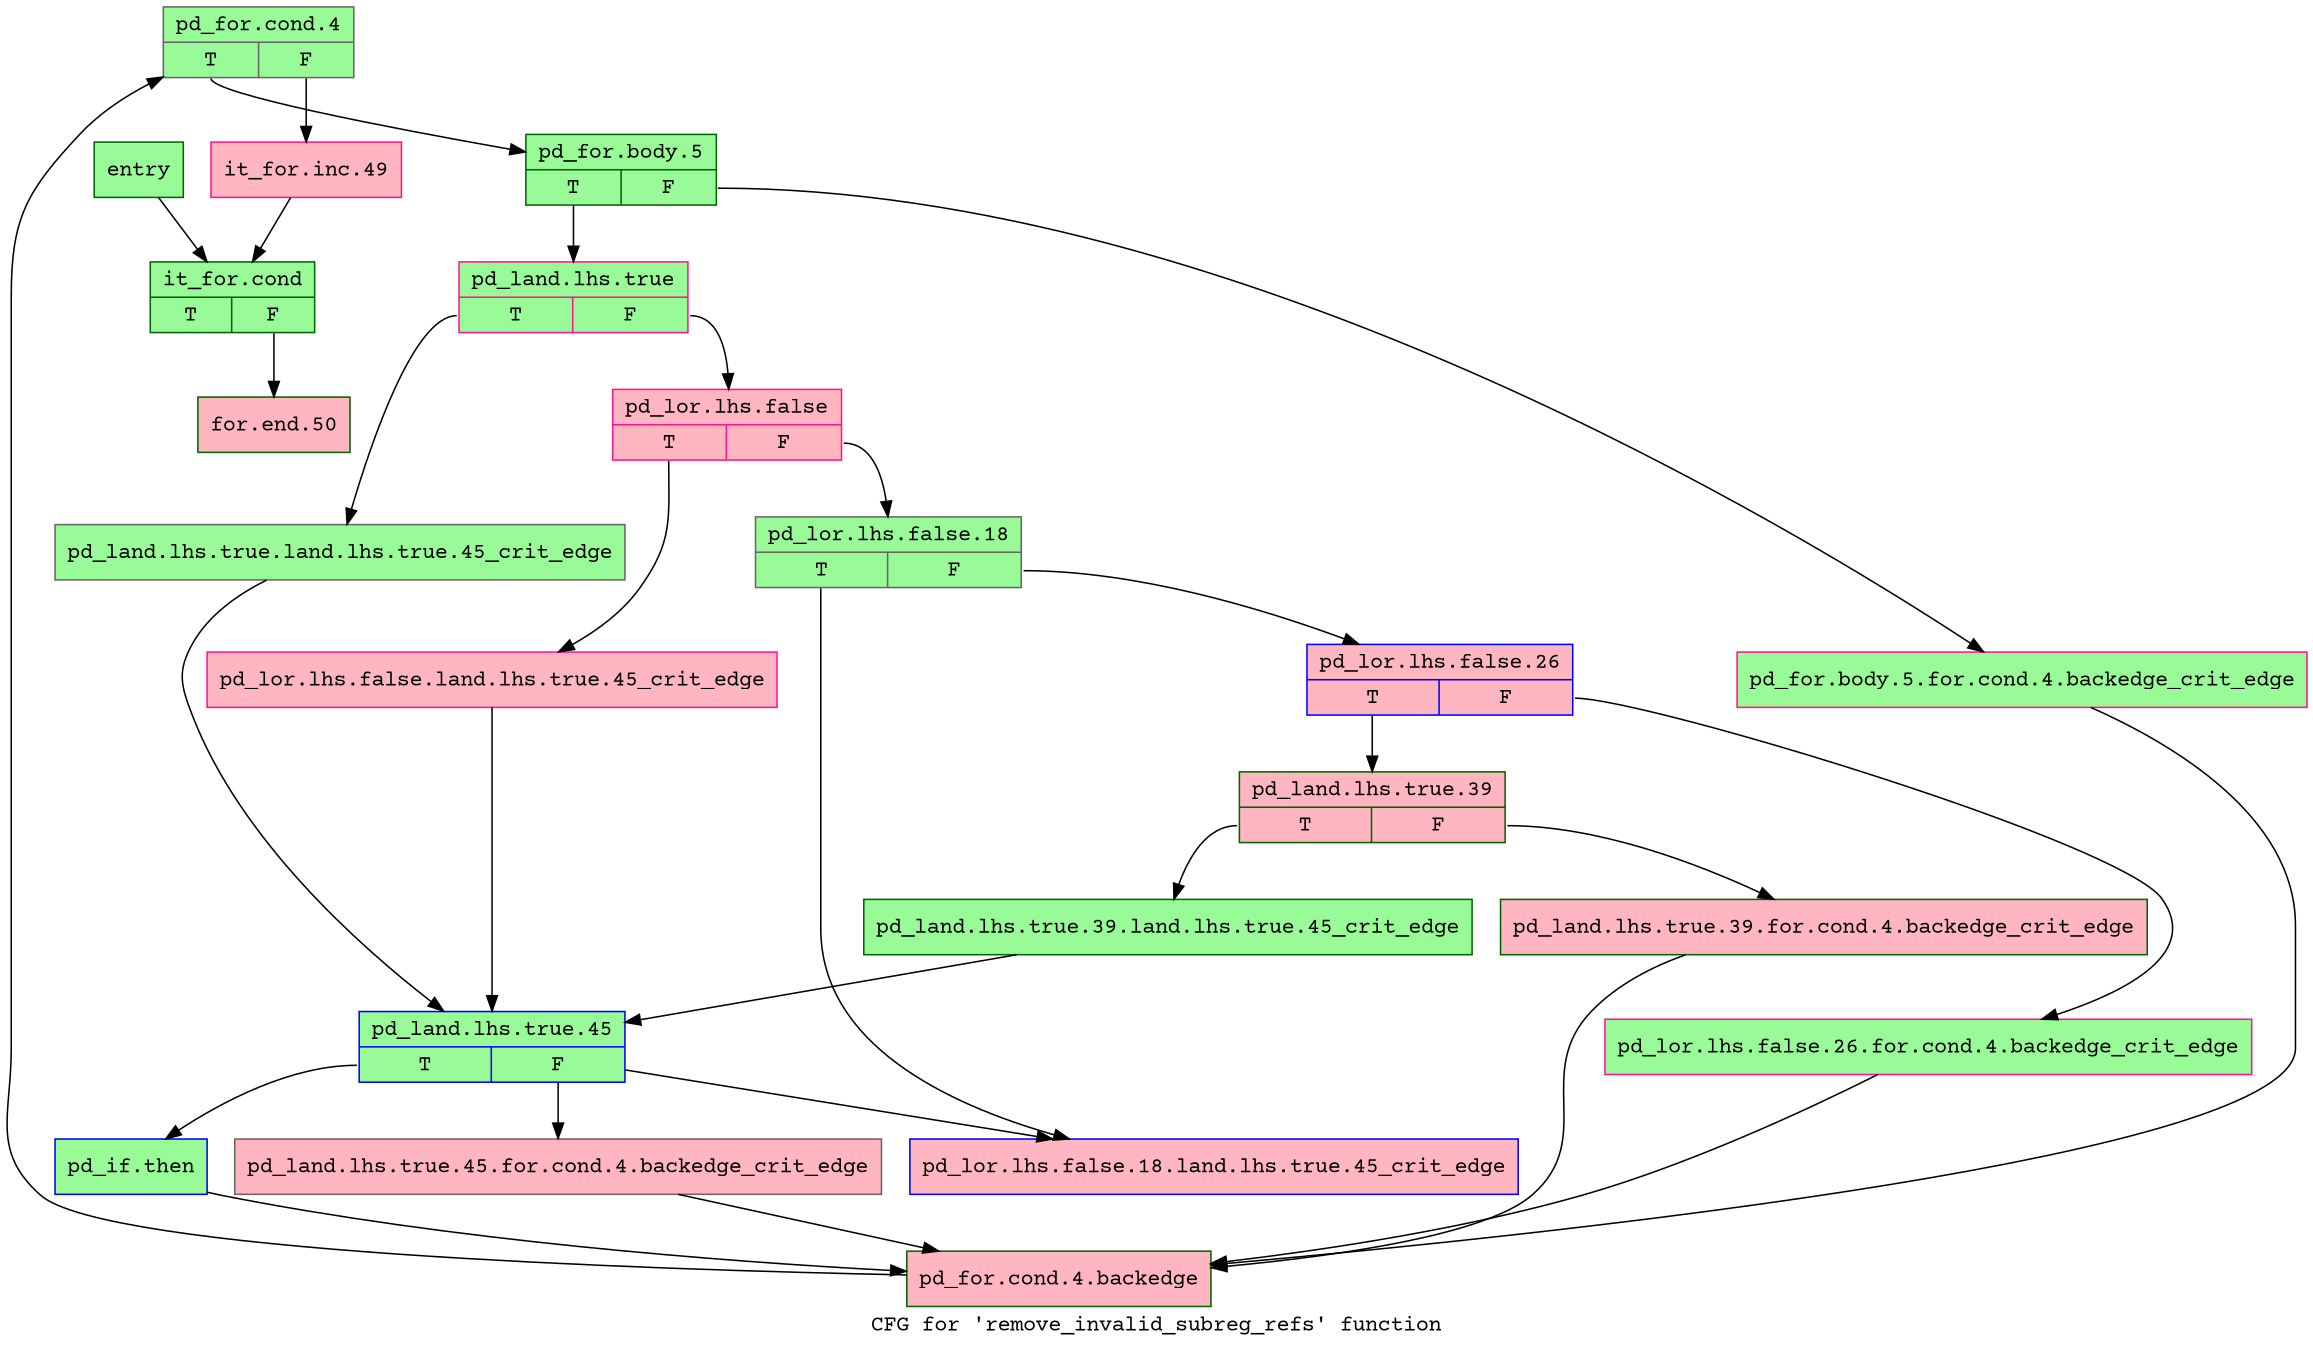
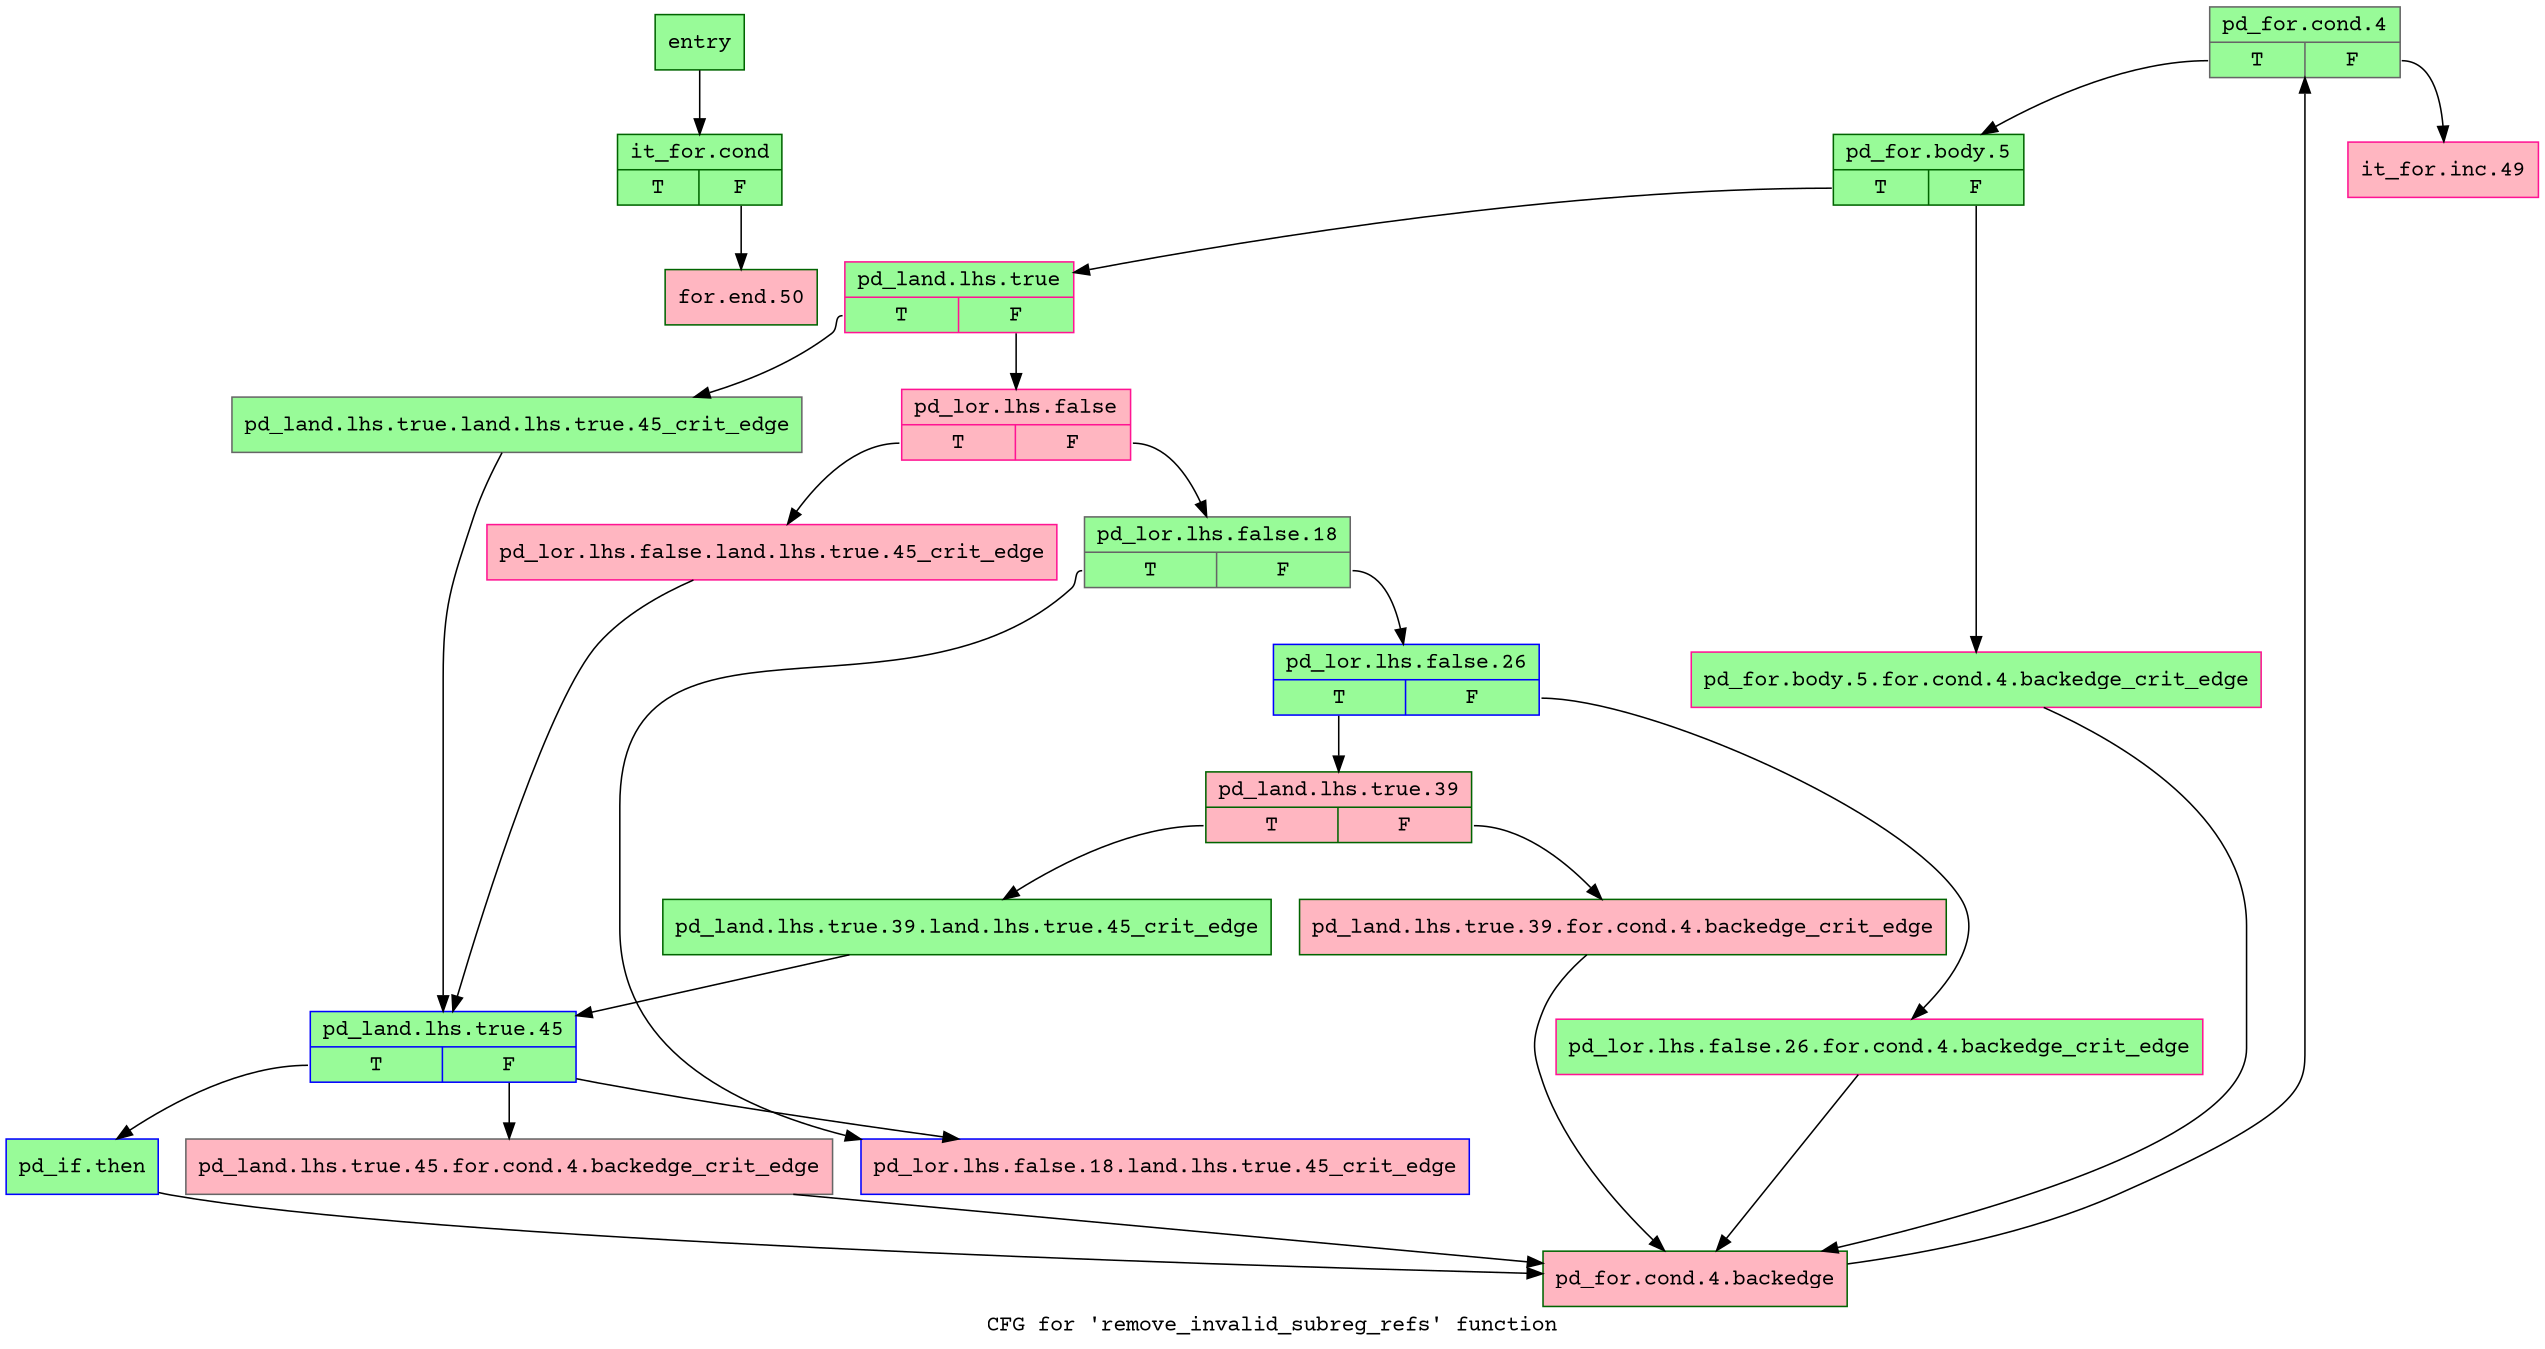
(276, 223) -> none
(1440, 680) -> (1406, 680)
